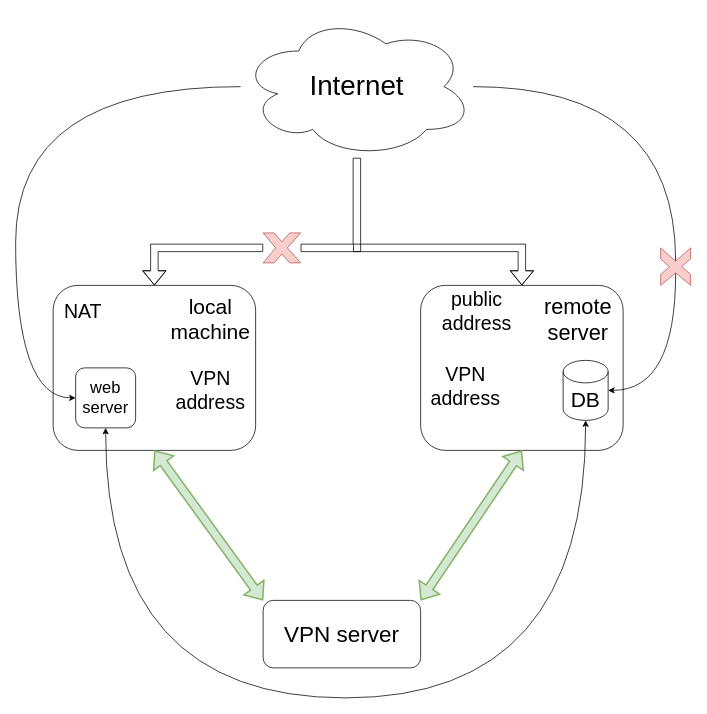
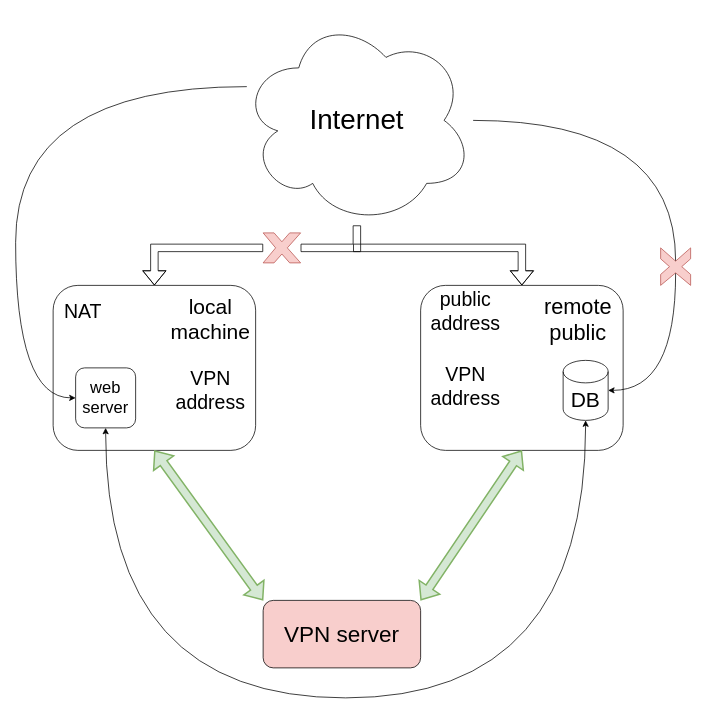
(357, 87) -> (357, 120)
(477, 312) -> (465, 312)
(578, 319) -> (578, 319)
(342, 634) -> (342, 634)
